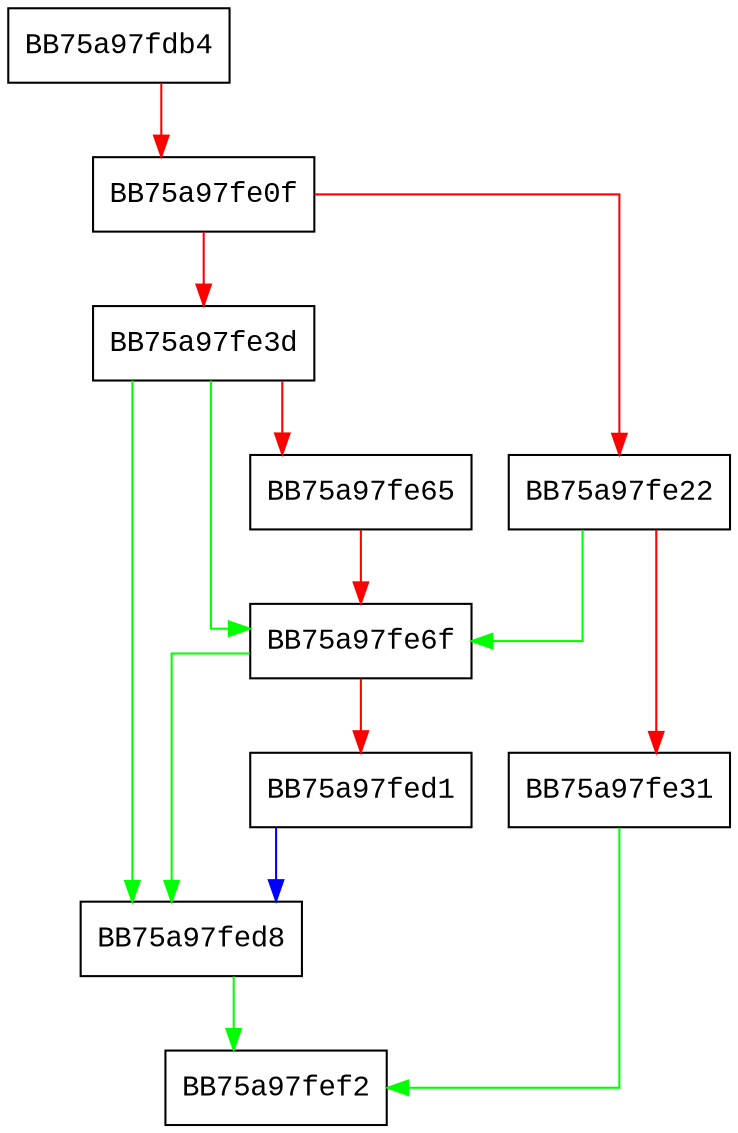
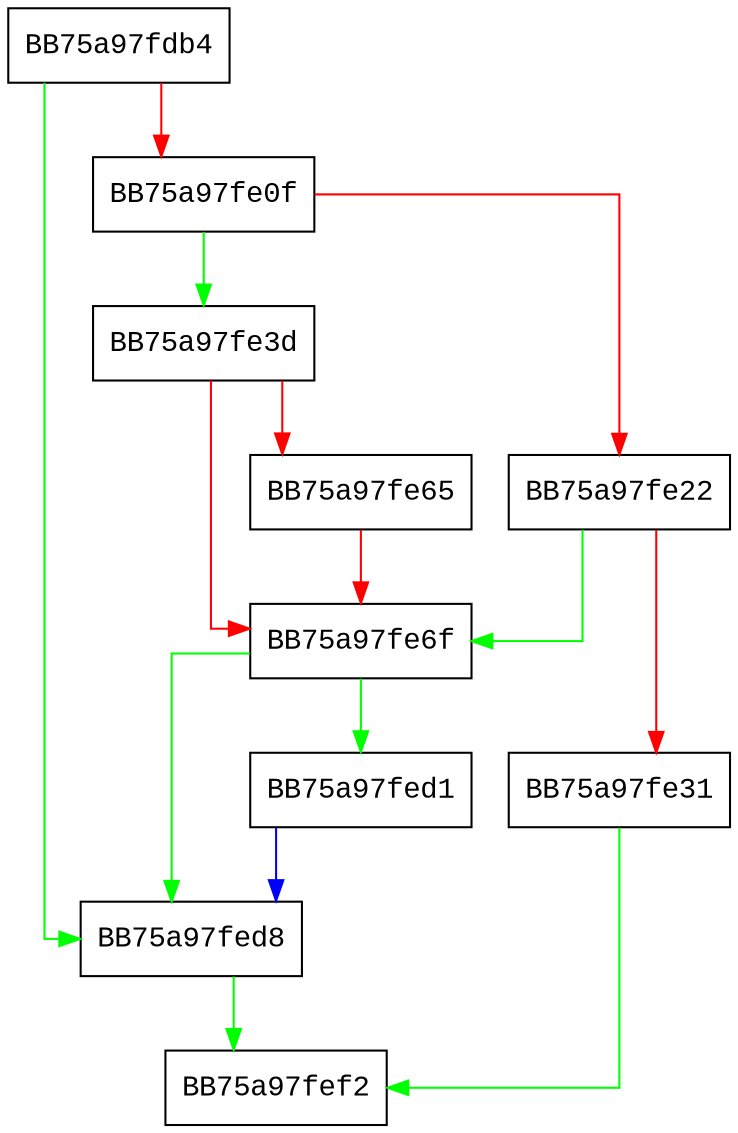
(204, 258) -> (204, 258)
(211, 514) -> (211, 514)
(132, 631) -> (44, 518)
(361, 705) -> (361, 705)
